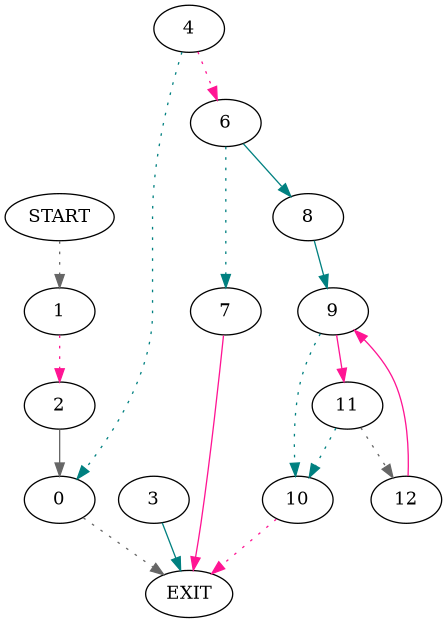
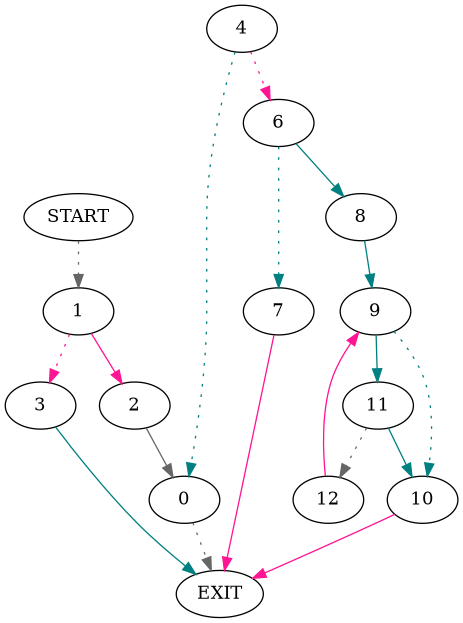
(60, 352) -> (103, 353)
none -> (62, 352)
(339, 352) -> (377, 352)
(326, 447) -> (397, 446)
(249, 542) -> (330, 544)
